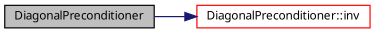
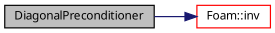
(283, 17) -> (234, 17)
